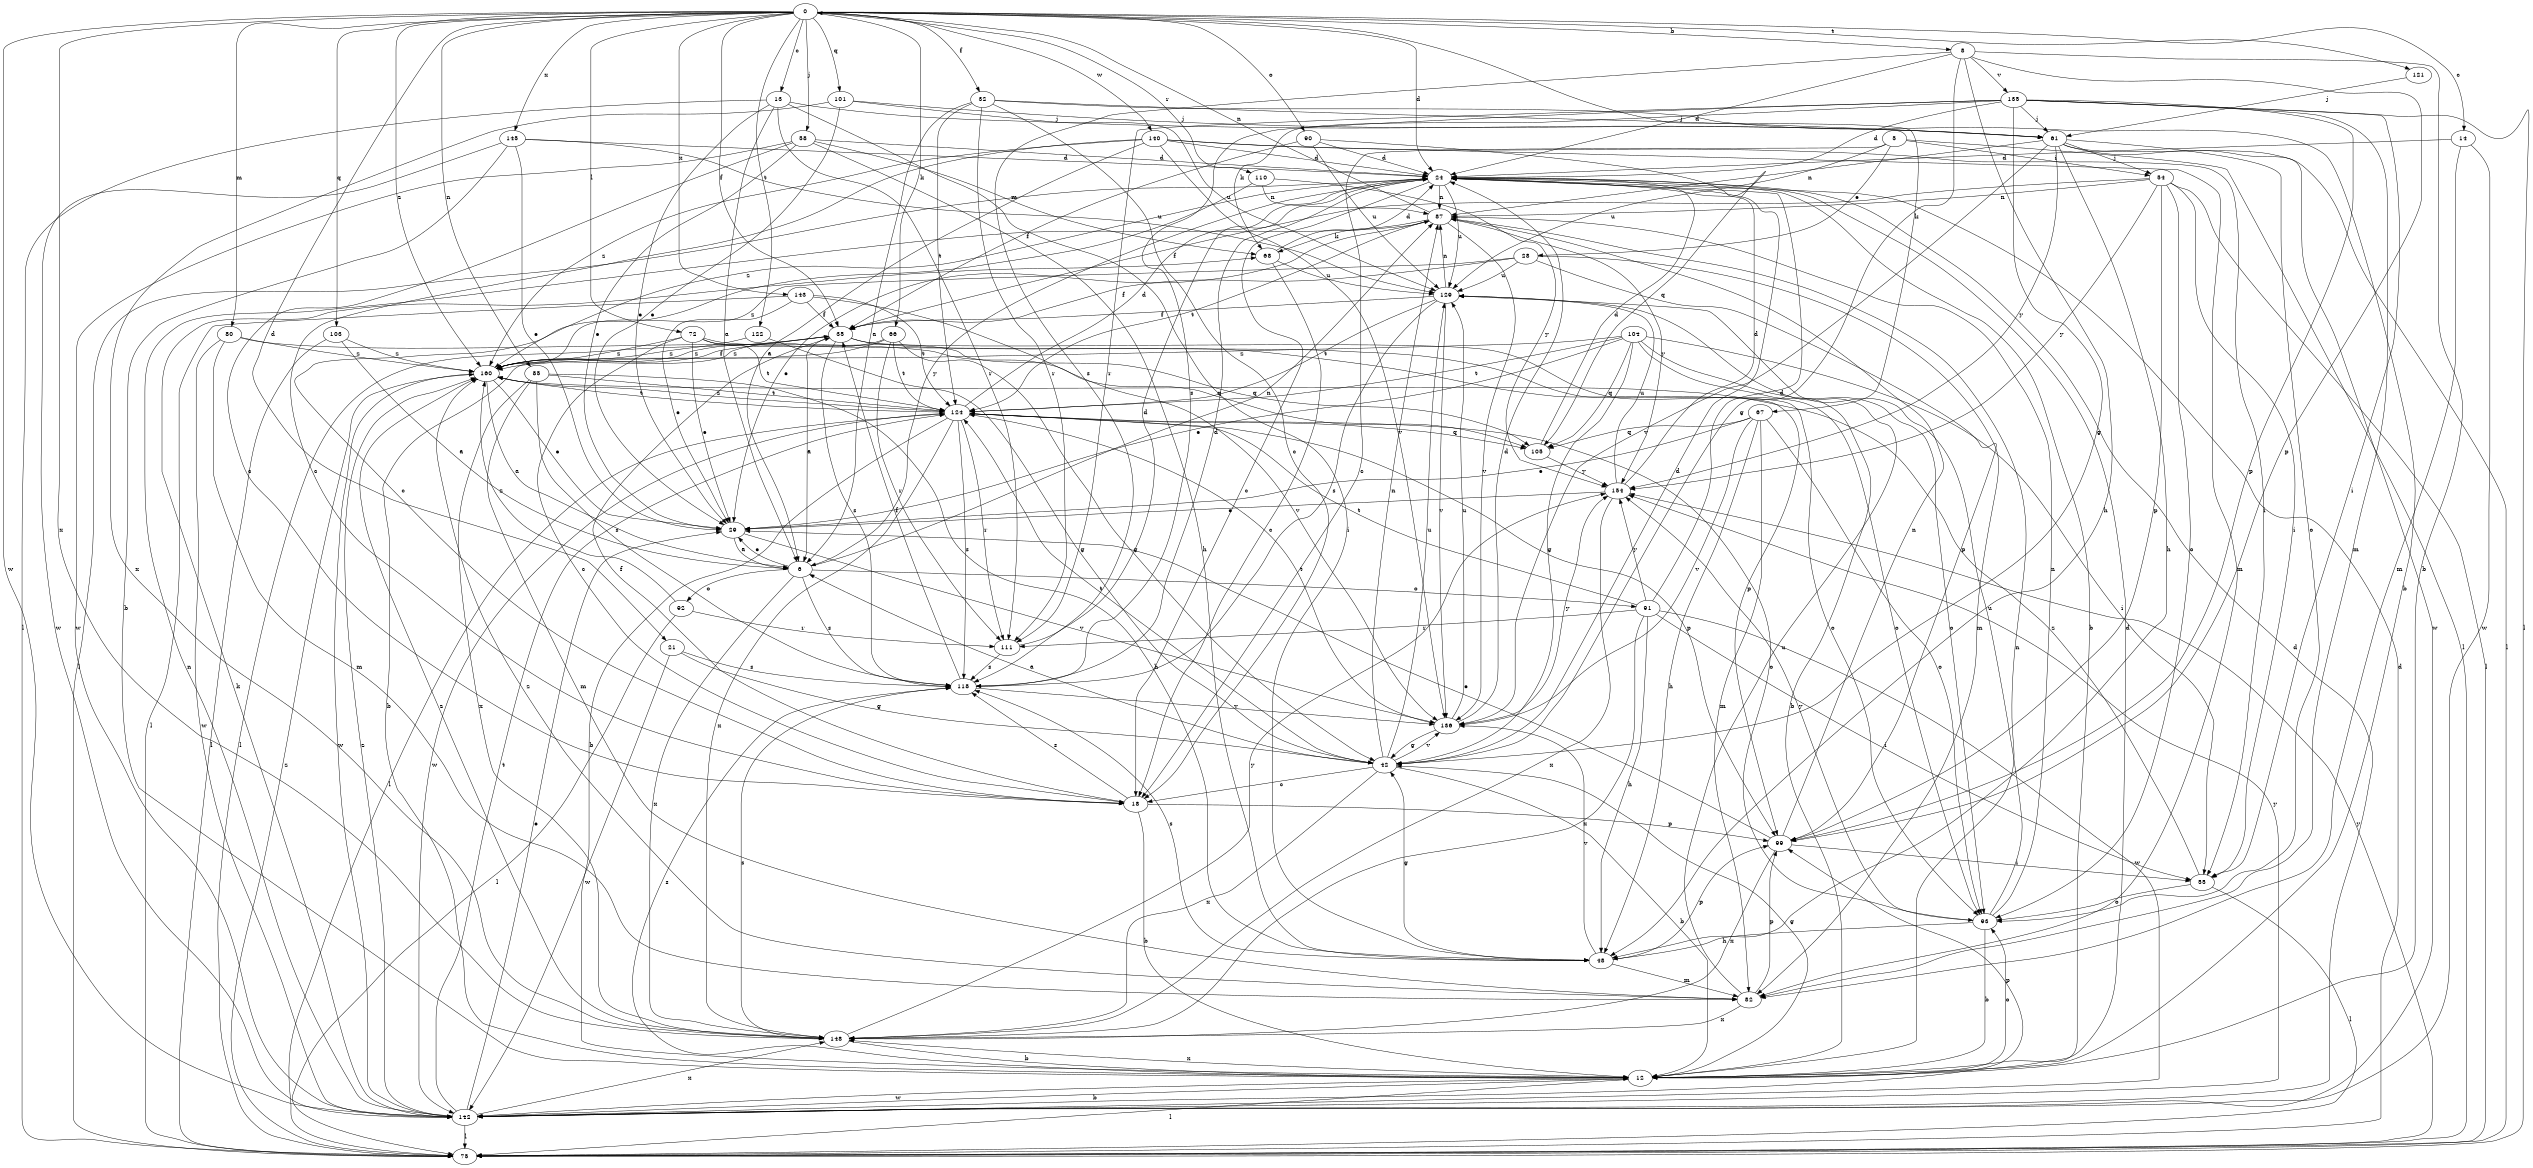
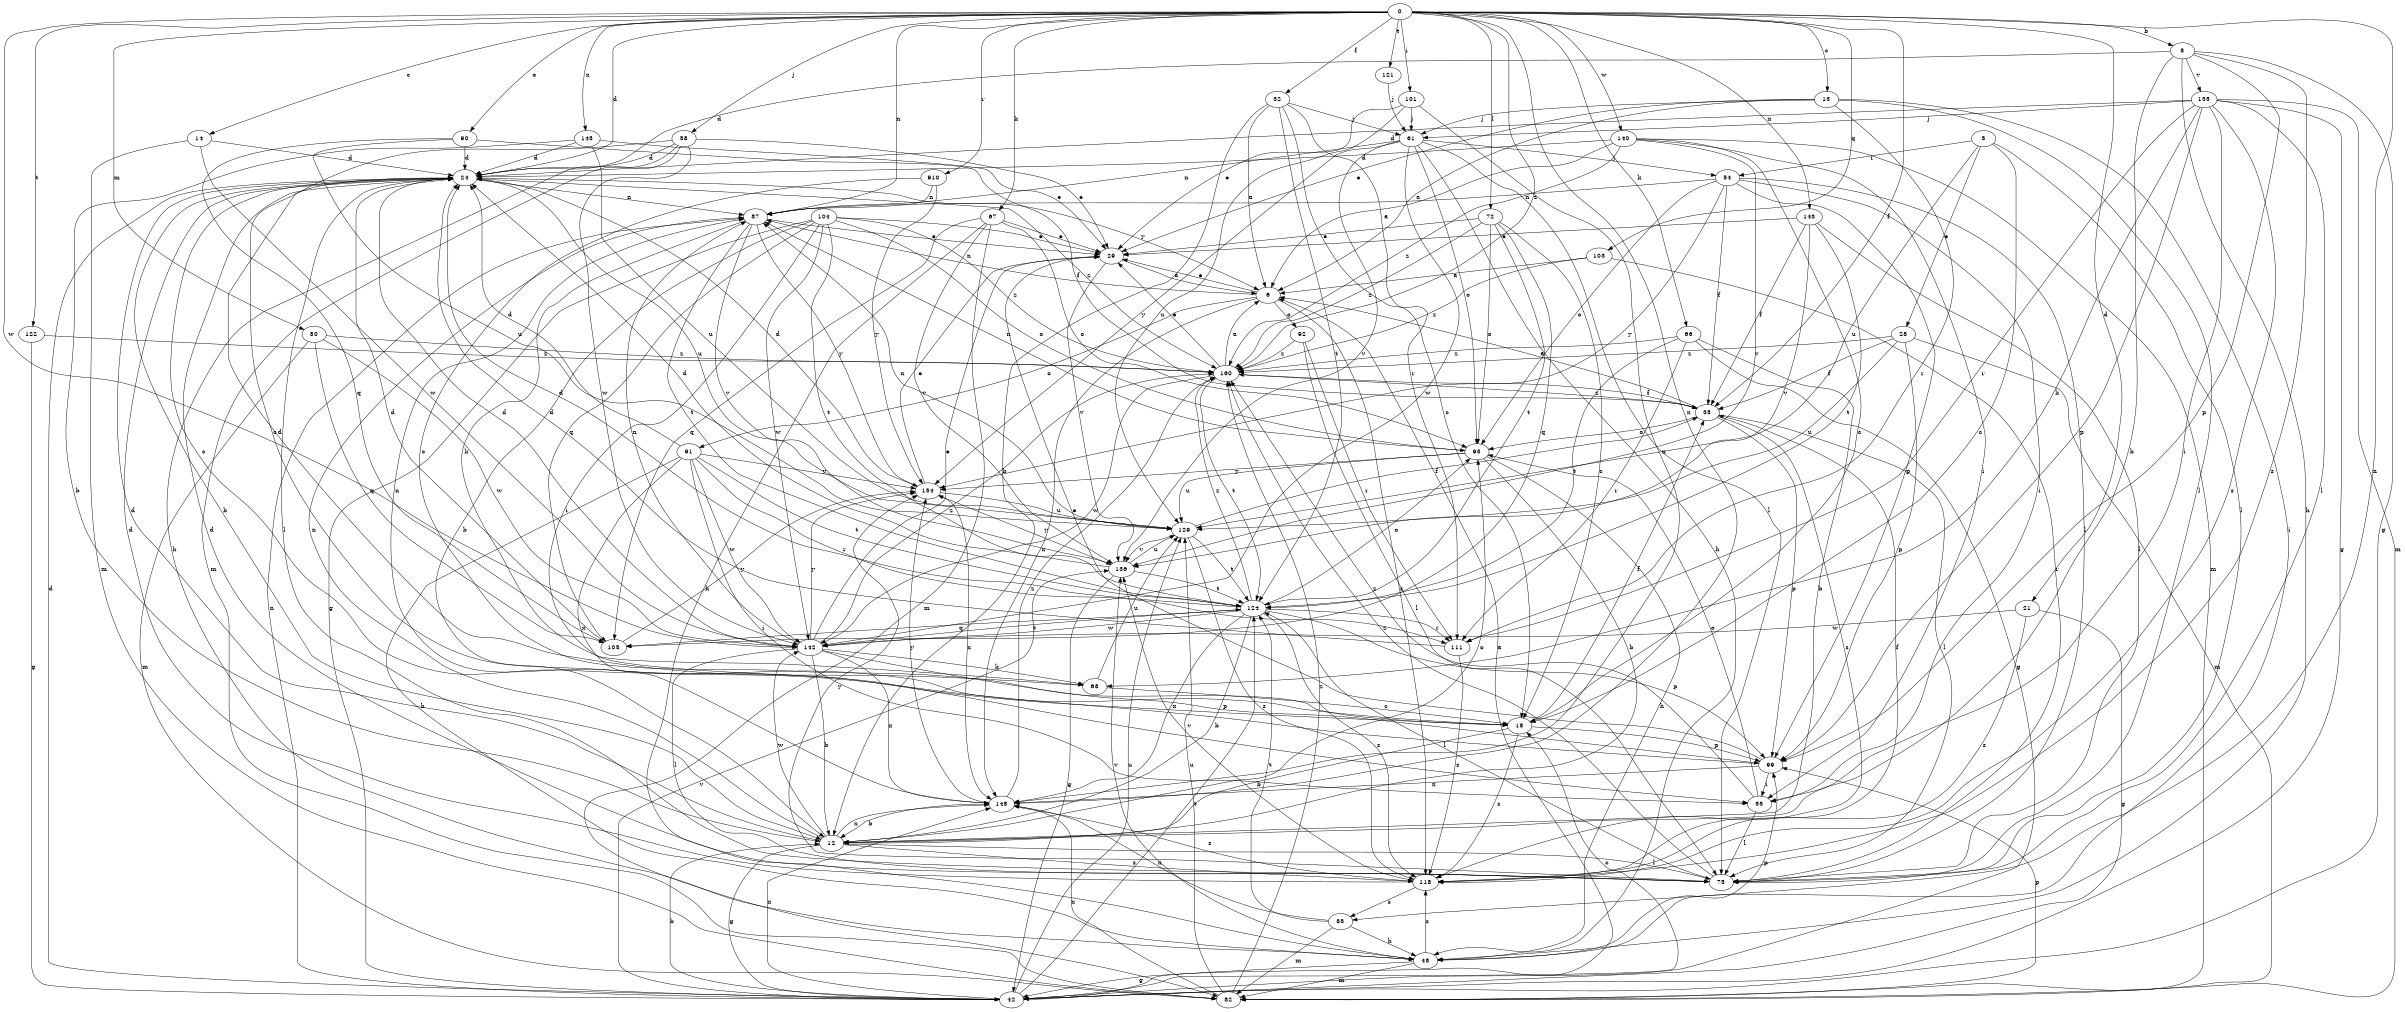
(836, 51) -> (1407, 51)
(1137, 73) -> (986, 28)
(1261, 178) -> (934, 178)
(1030, 208) -> (253, 765)
(44, 541) -> (774, 423)
(690, 589) -> (1385, 901)
(212, 745) -> (2057, 569)
